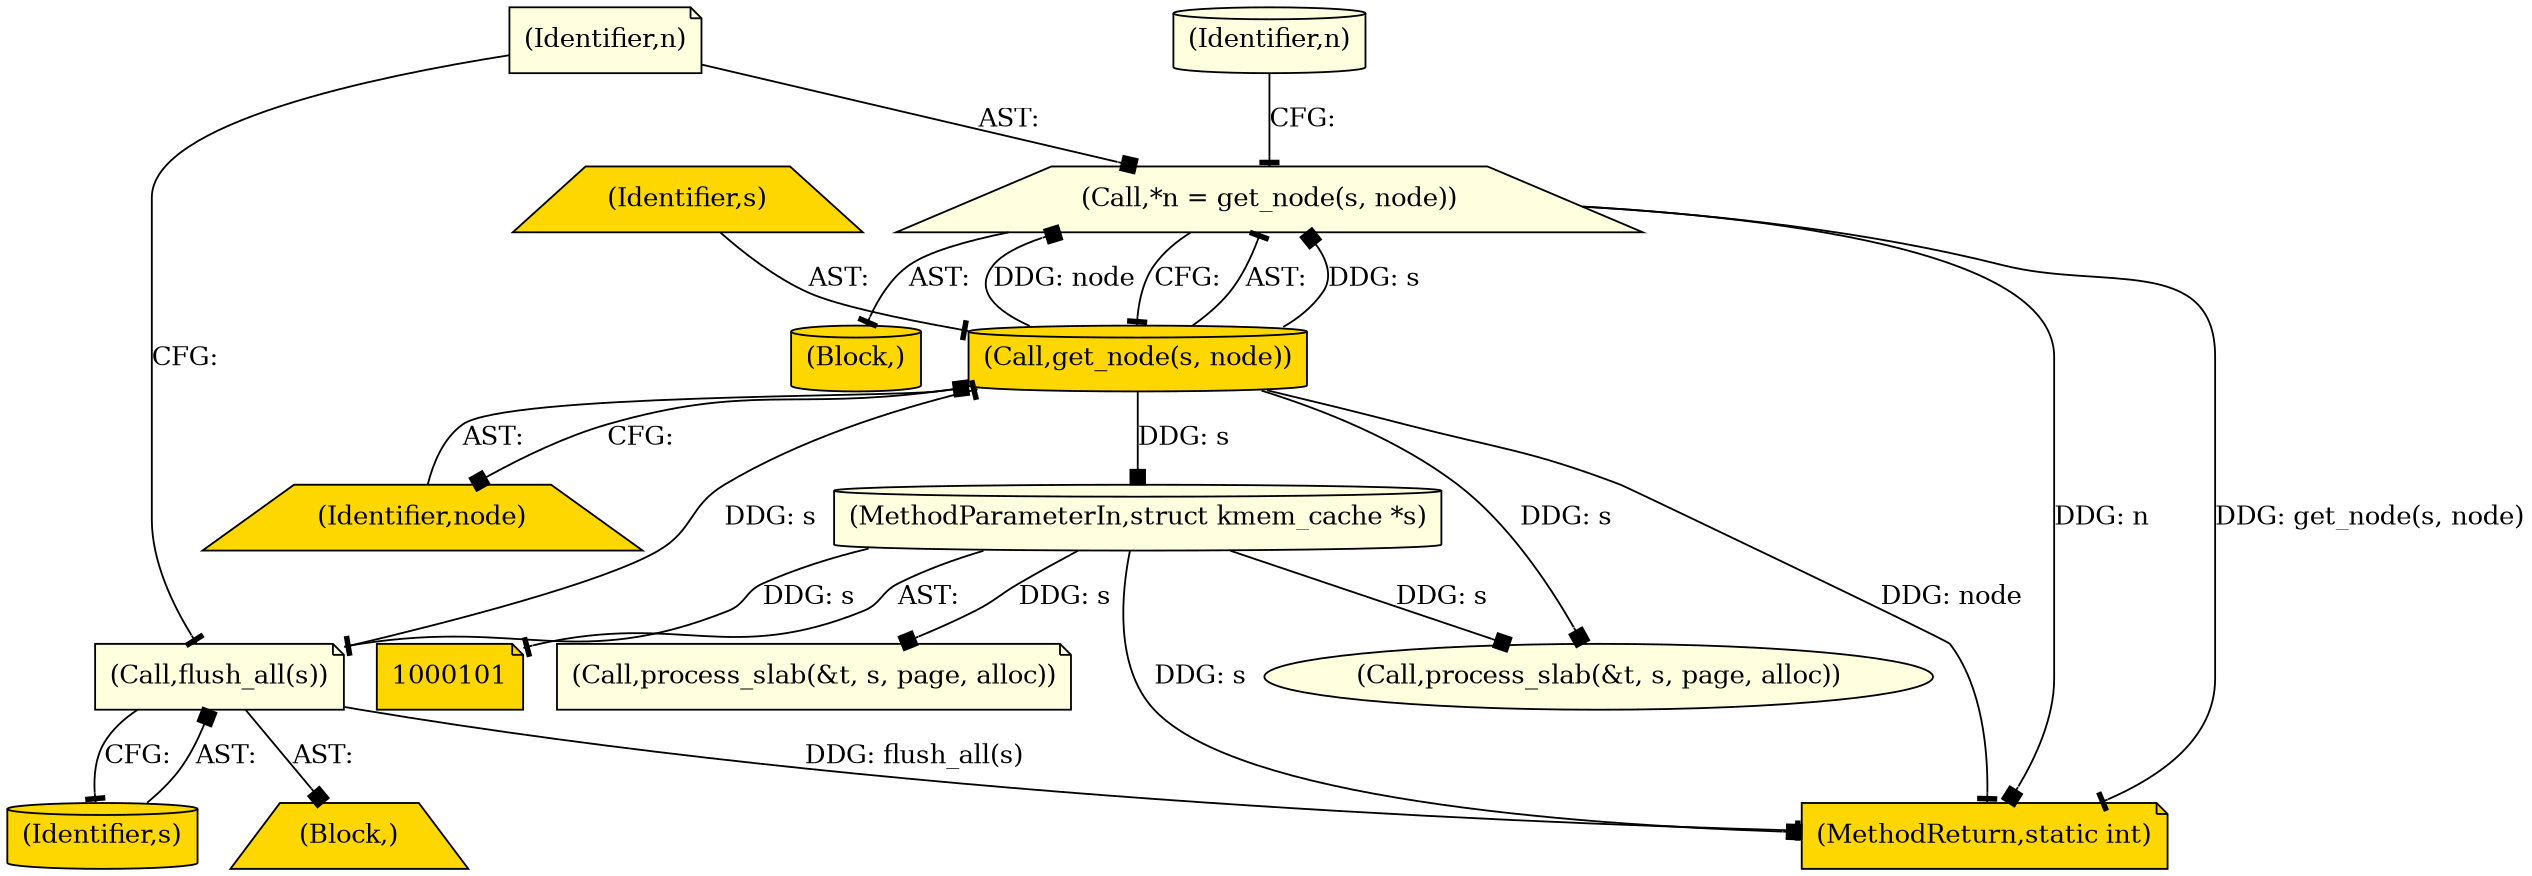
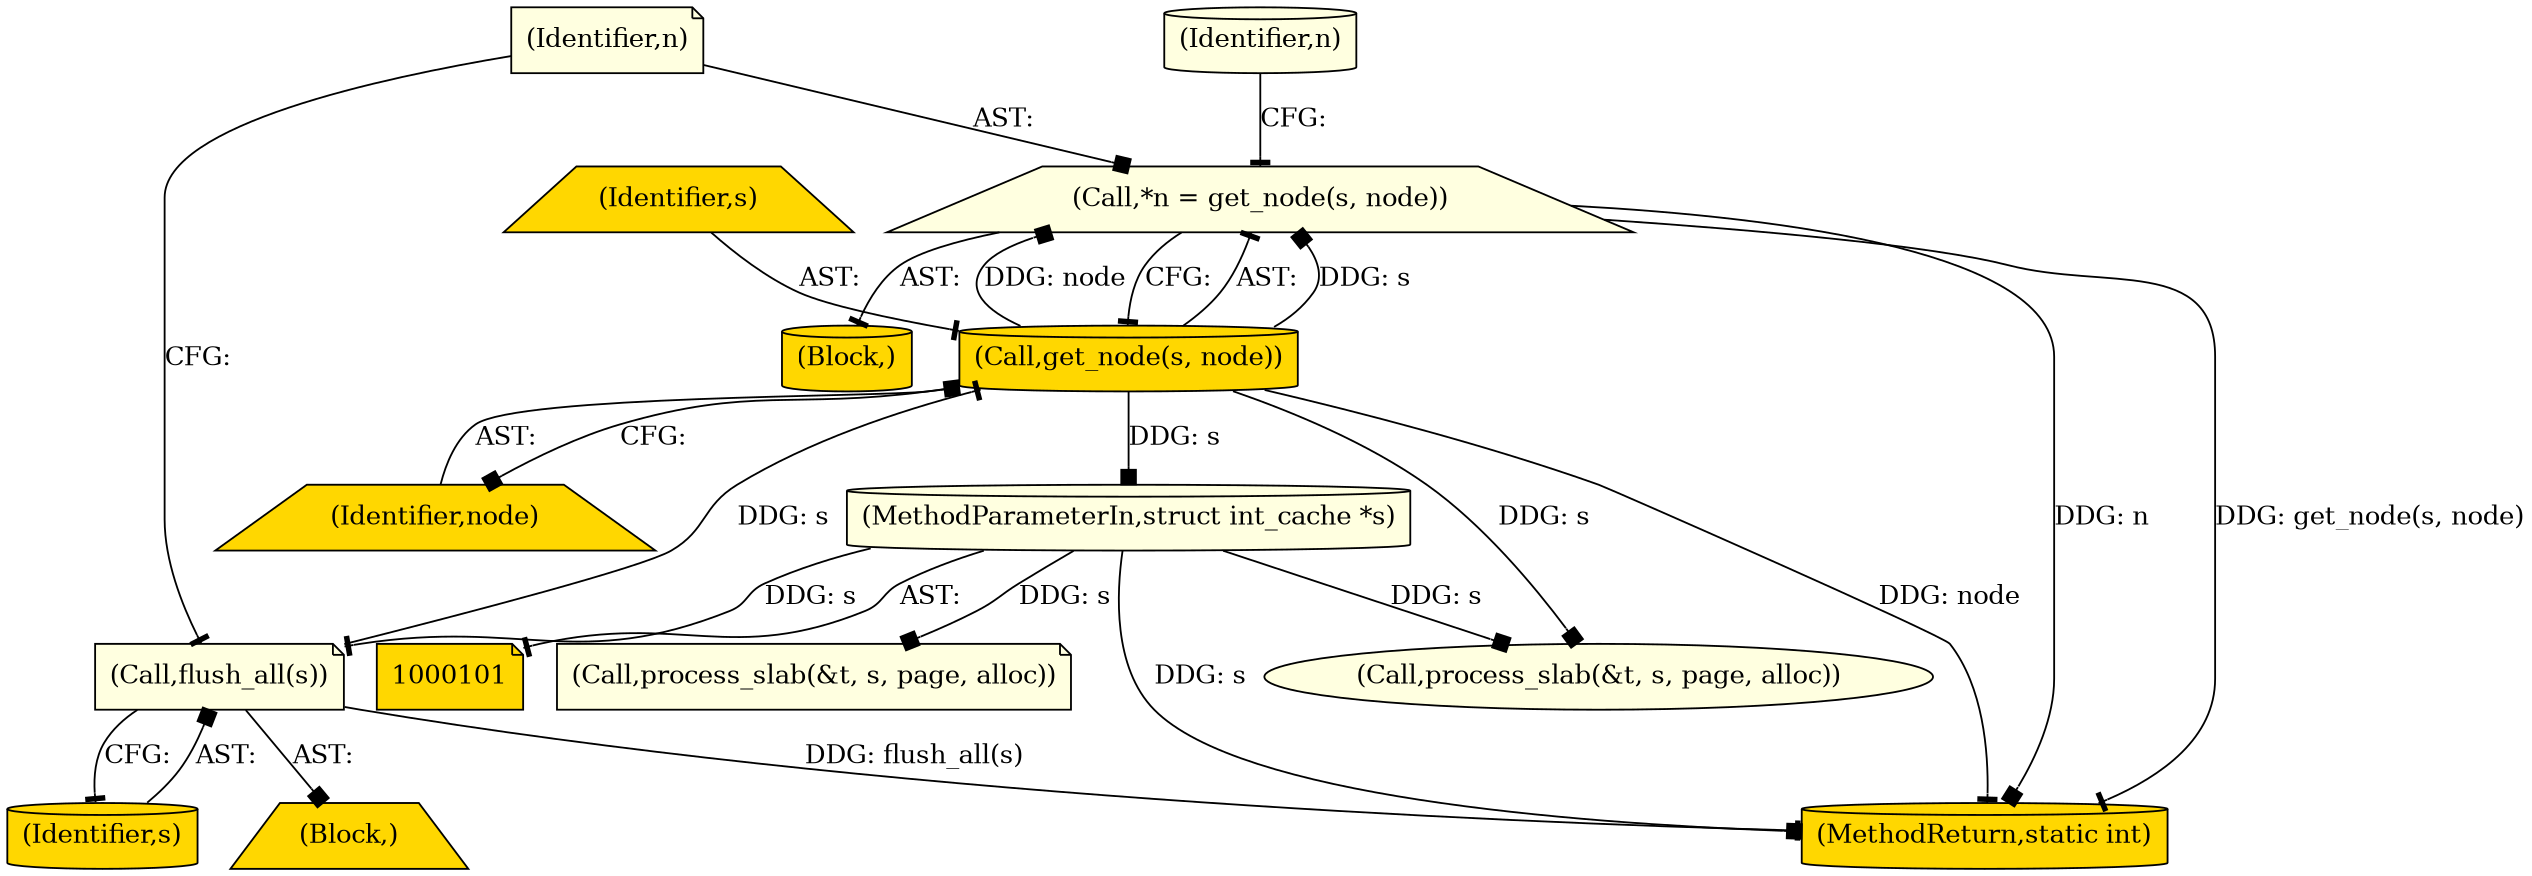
(1138, 518) -> (1129, 518)
(1985, 836) -> (1985, 836)
